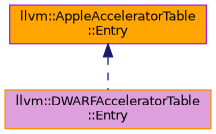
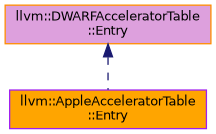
(108, 73) -> (108, 73)
